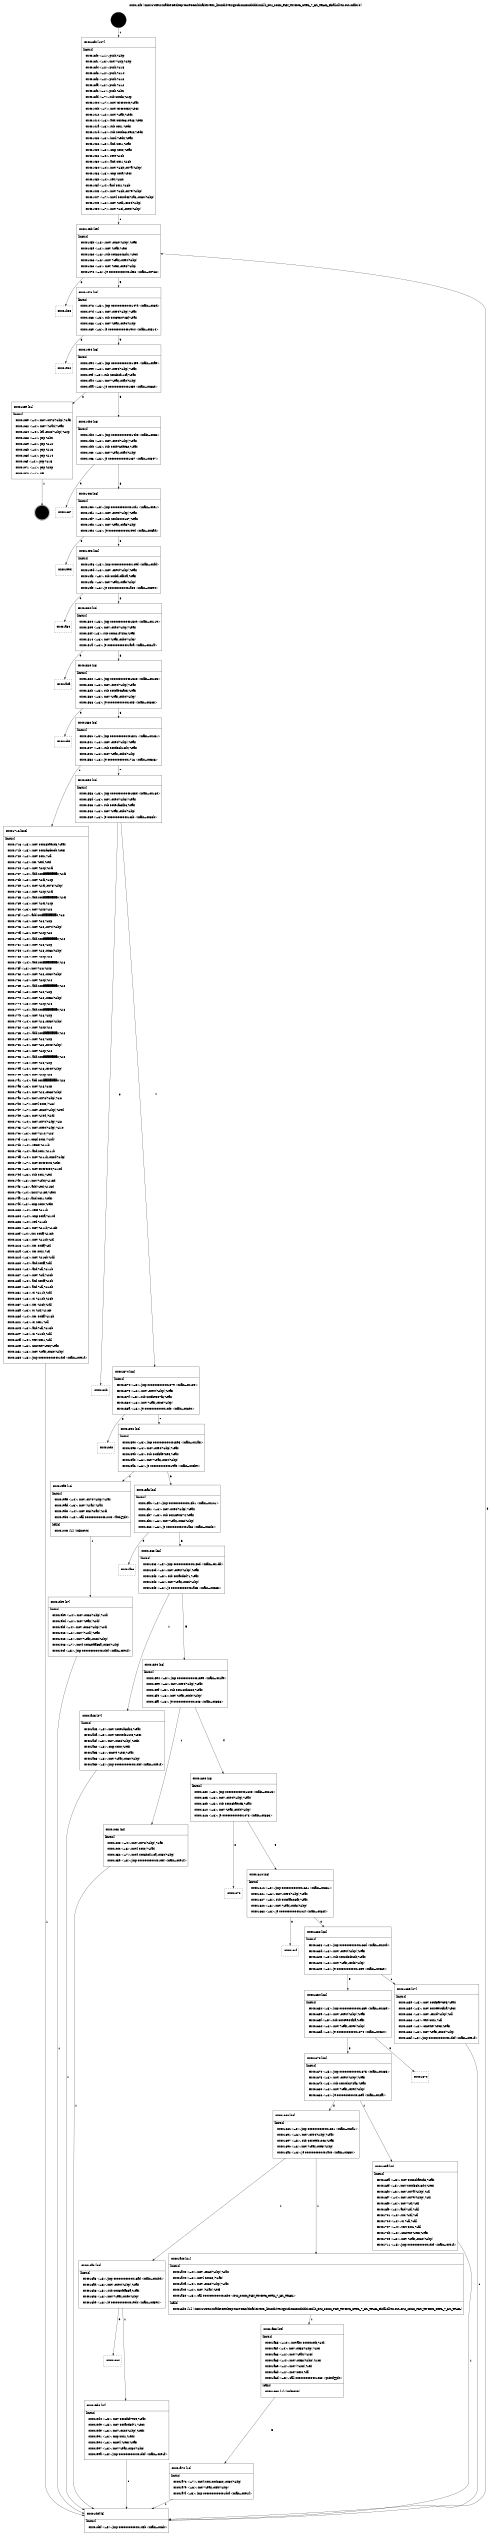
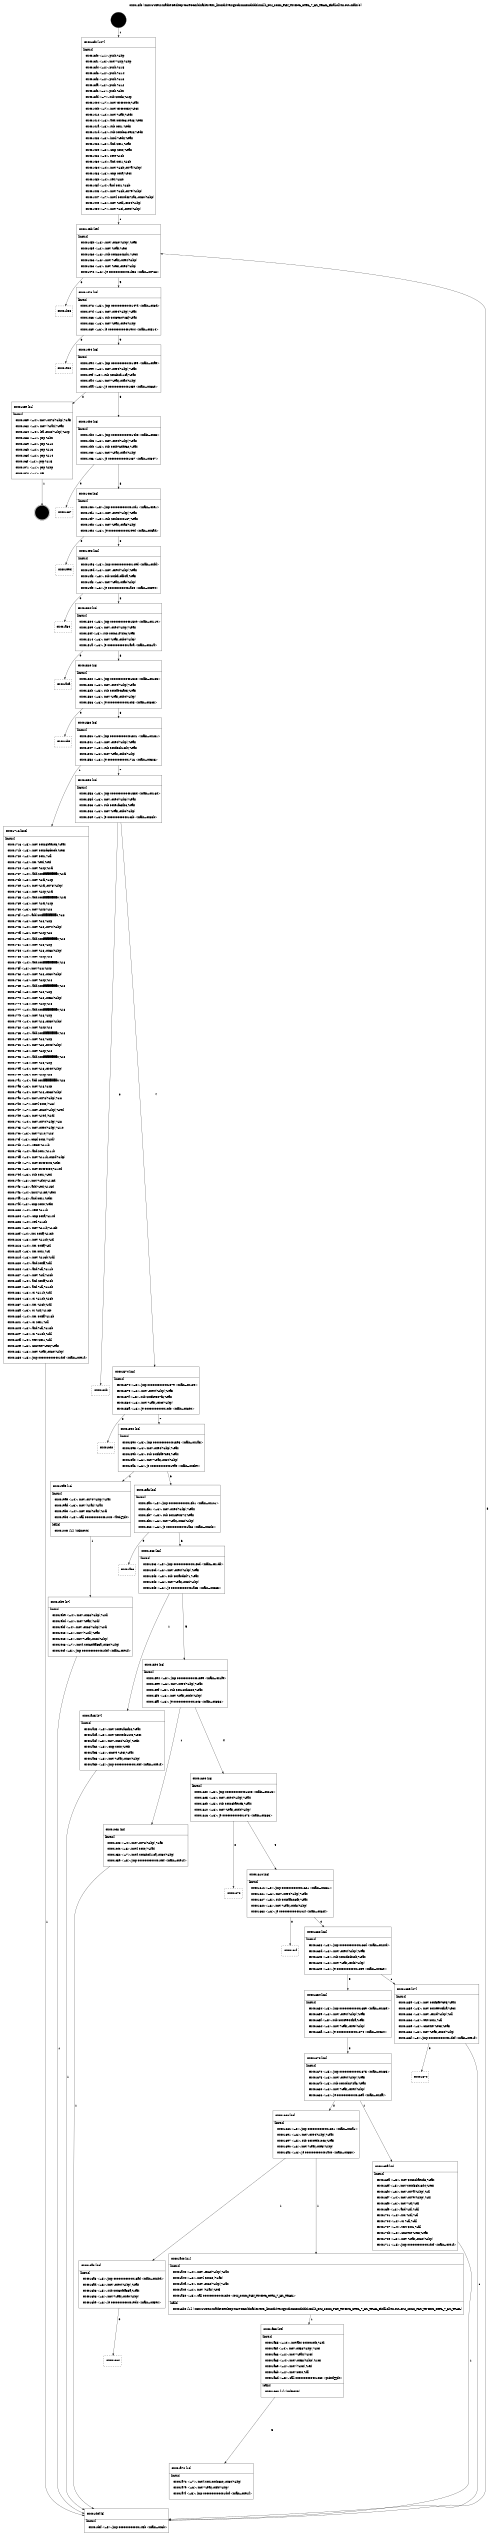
(394, 2054) -> (425, 2057)
(127, 2430) -> none
(163, 2504) -> none
